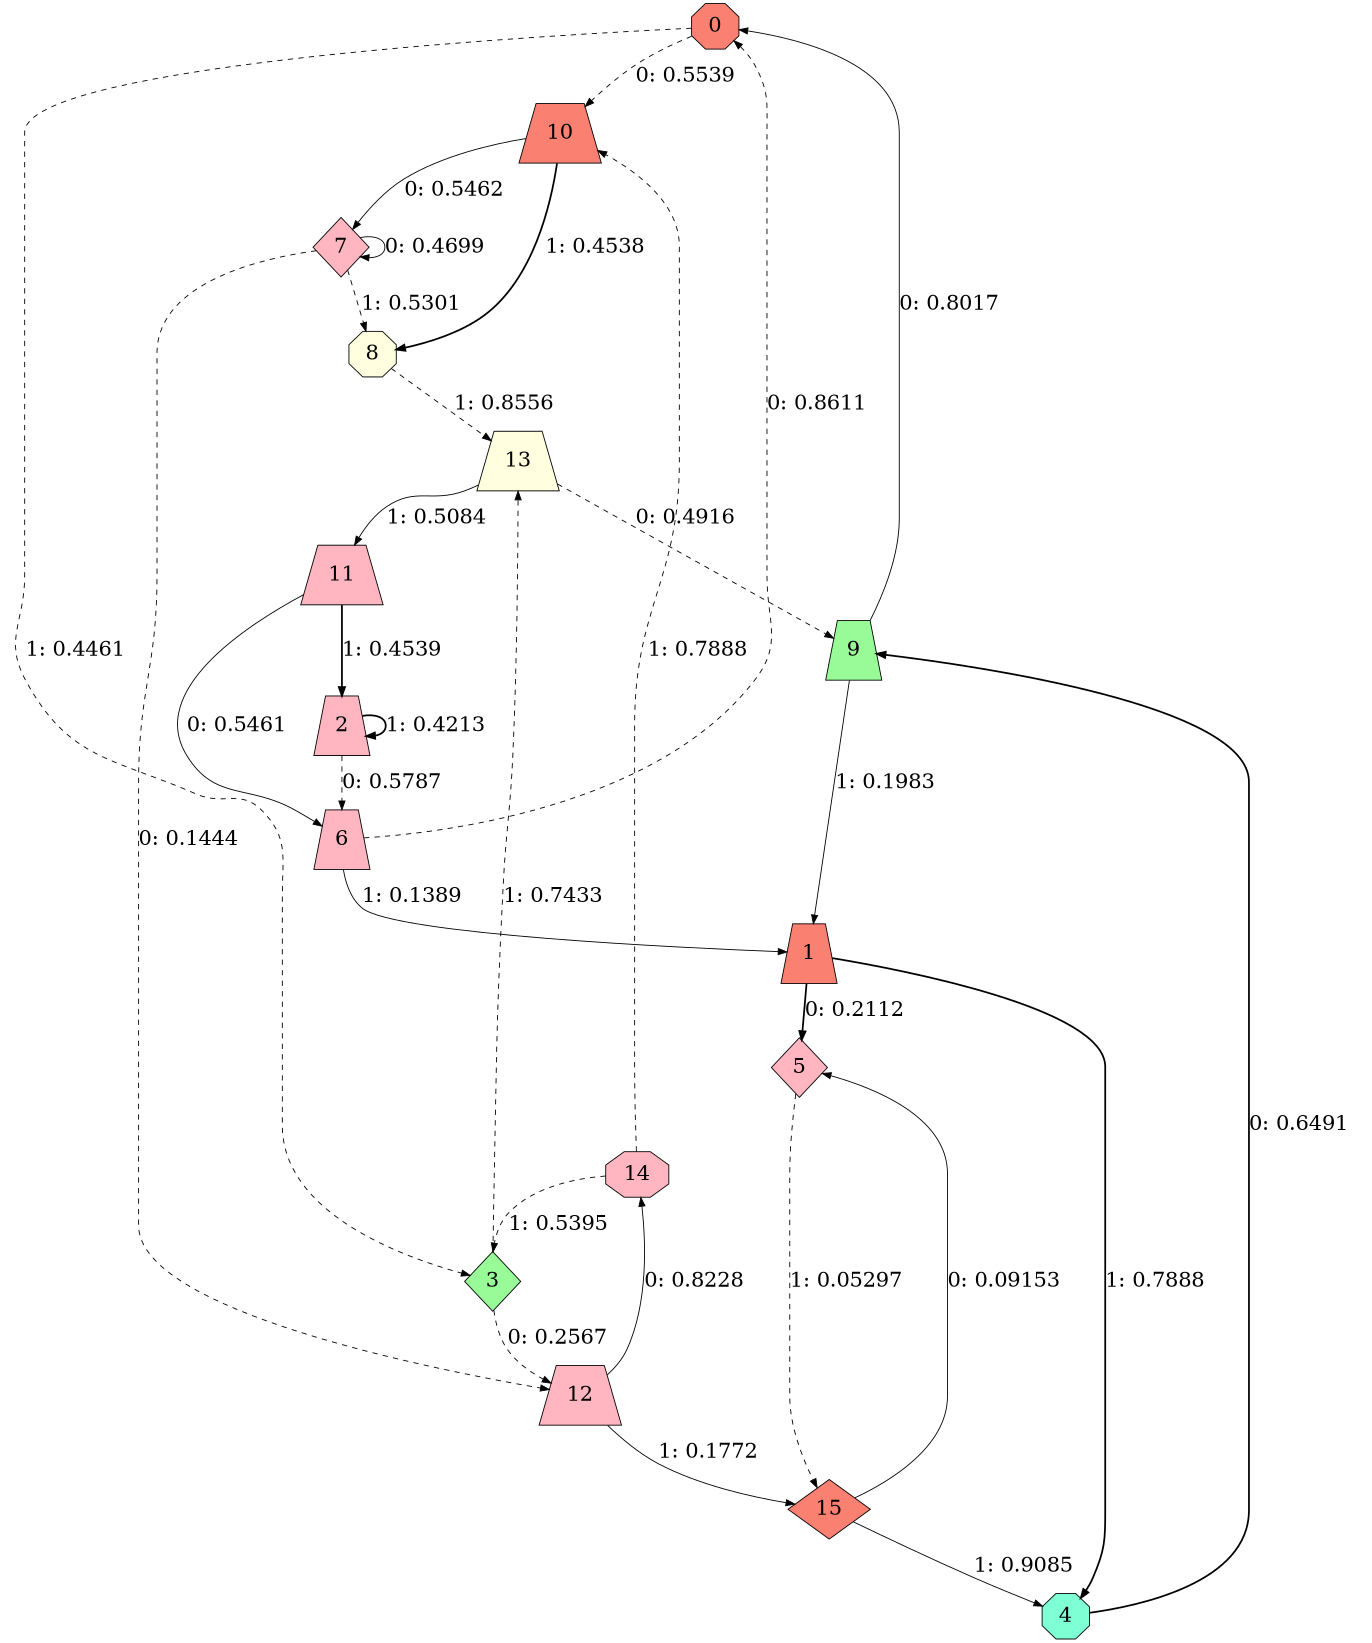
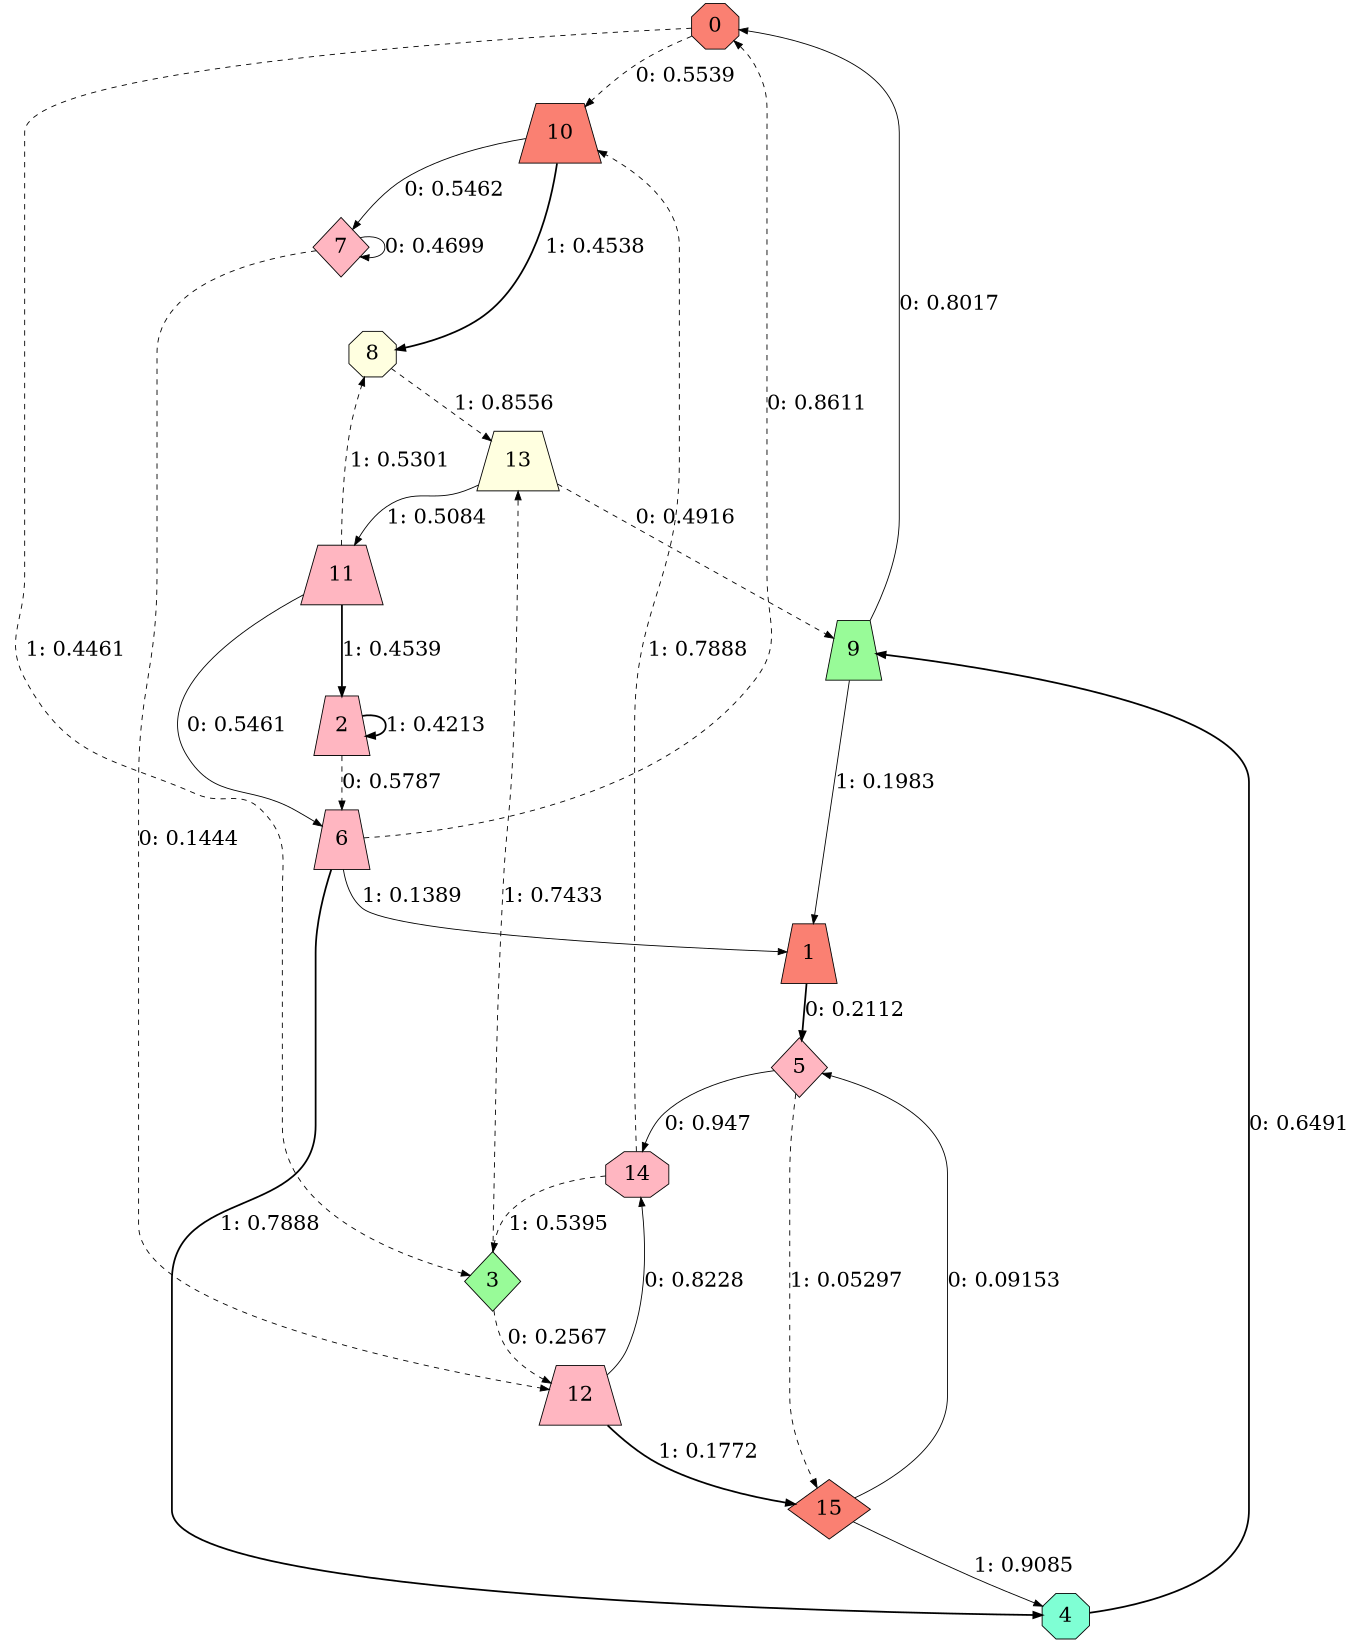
(356, 296) -> (345, 465)
none -> (700, 1091)
(1105, 1178) -> (241, 1551)
(690, 1478) -> (690, 1478)
